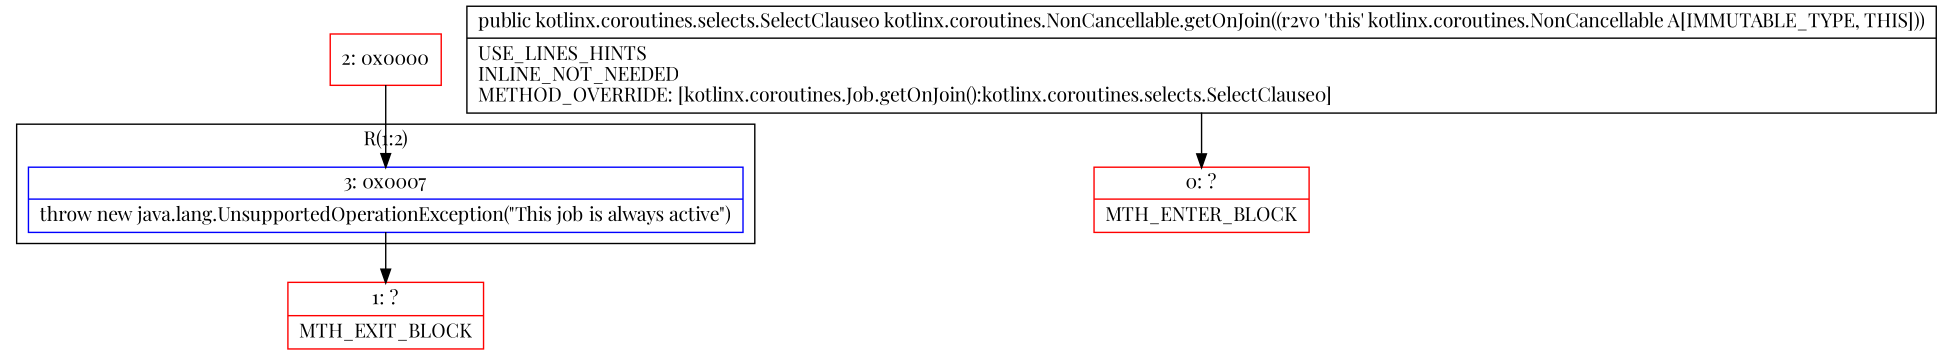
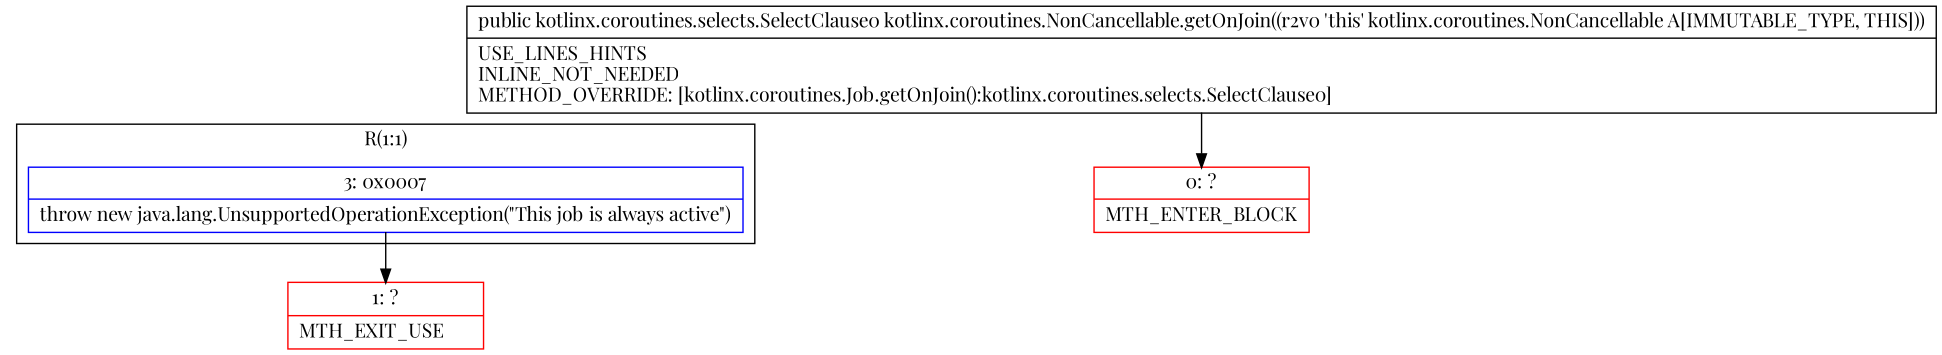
(386, 60) -> none
(386, 140) -> (386, 140)
(386, 332) -> (372, 332)
